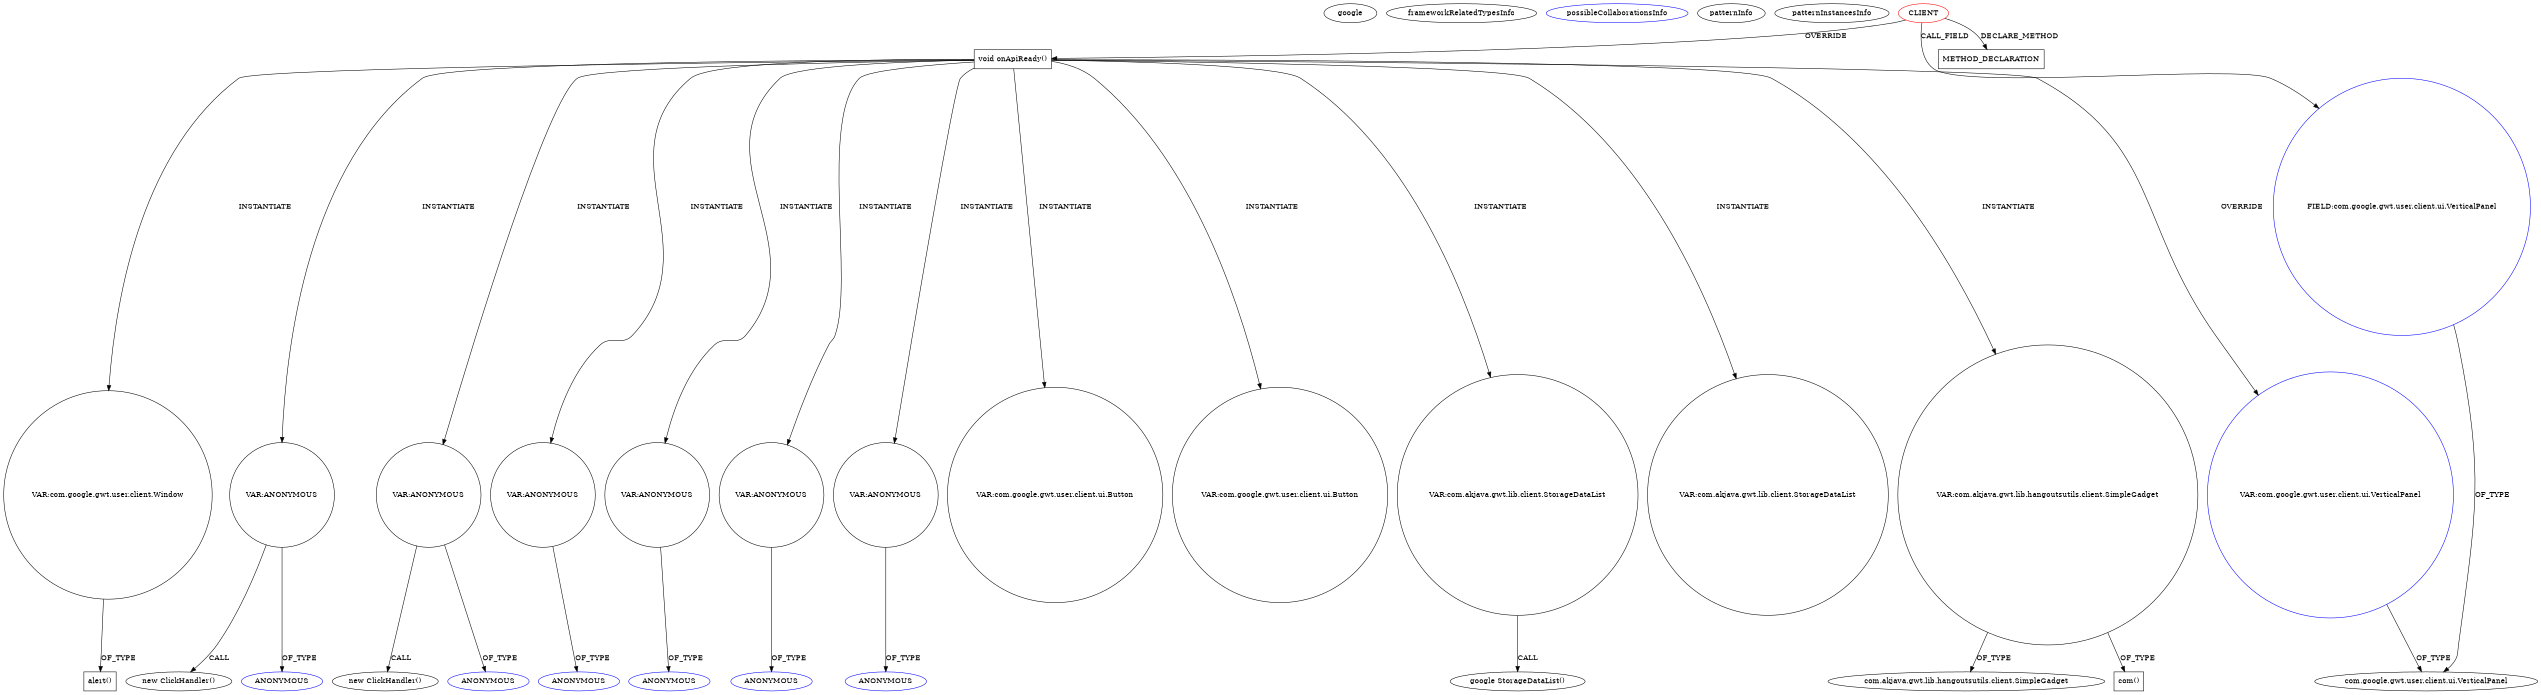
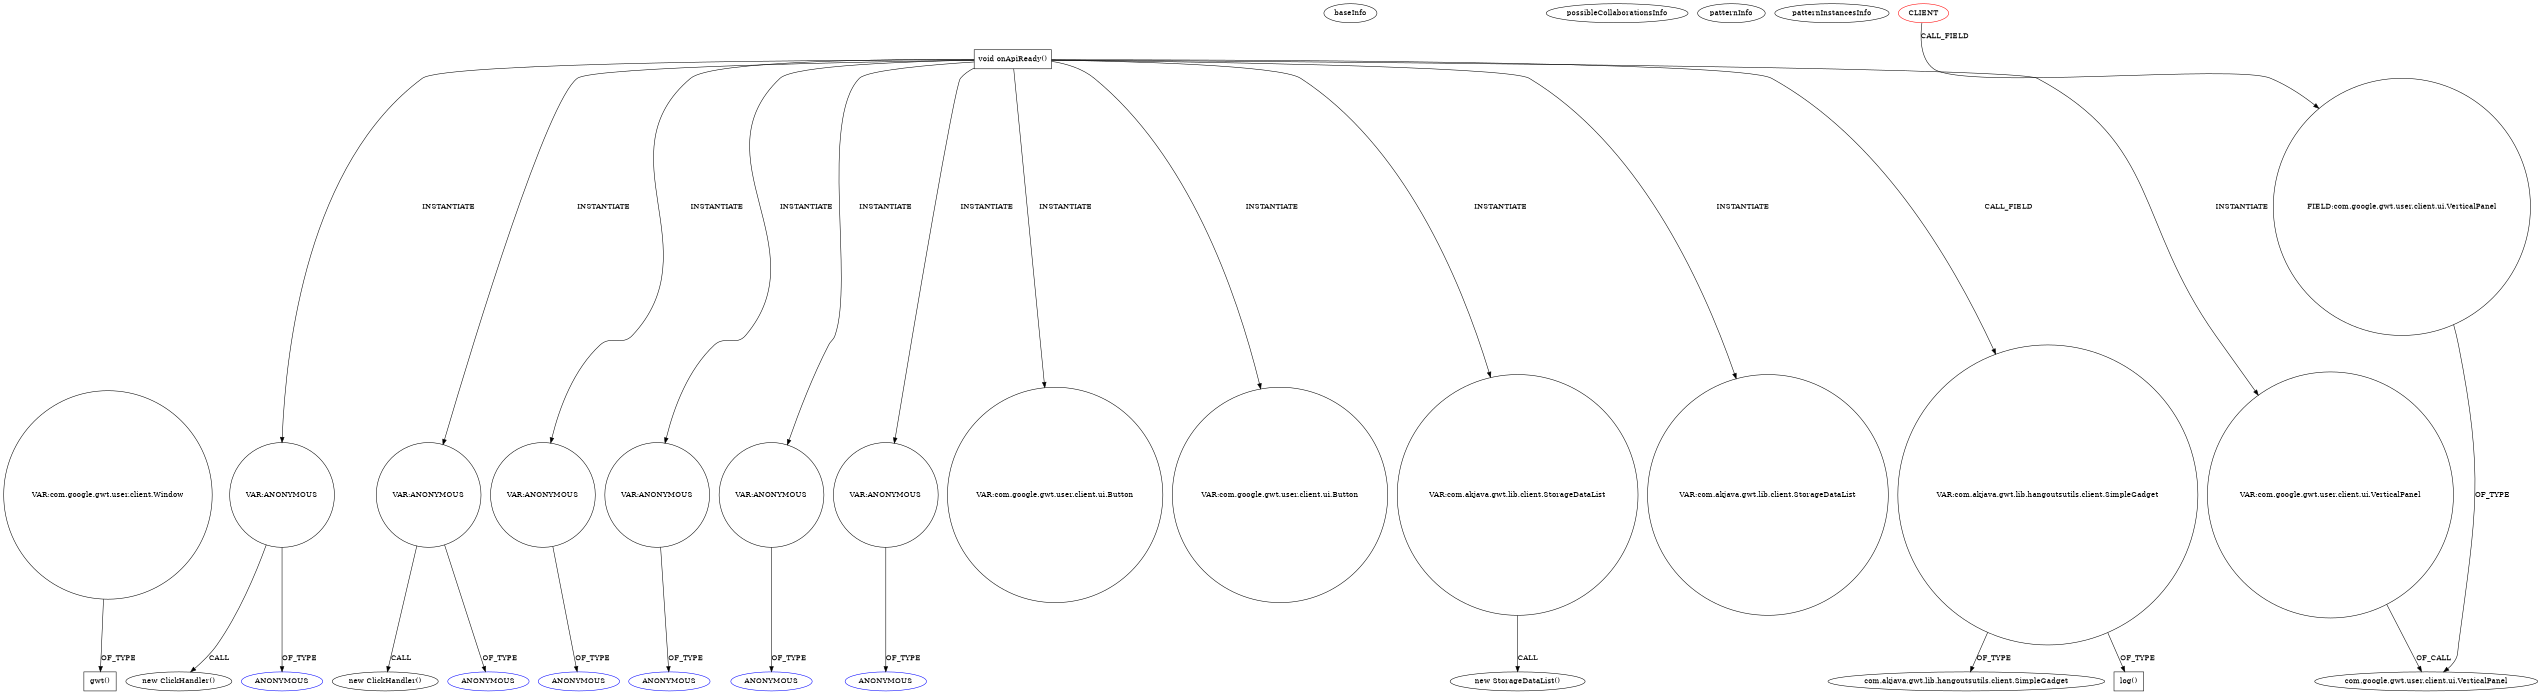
(1350, 13) -> (1350, 13)
(1462, 13) -> none
(1617, 13) -> (1617, 13)
(1482, 50) -> none
(1991, 59) -> none
(435, 68) -> none
(2009, 207) -> (2009, 207)
(2242, 207) -> (2242, 207)
(2402, 207) -> (2402, 207)
(2330, 495) -> (2330, 495)
(2434, 658) -> (2434, 658)
(100, 681) -> (100, 681)
(1518, 681) -> (1518, 681)
(2129, 681) -> (2129, 681)
